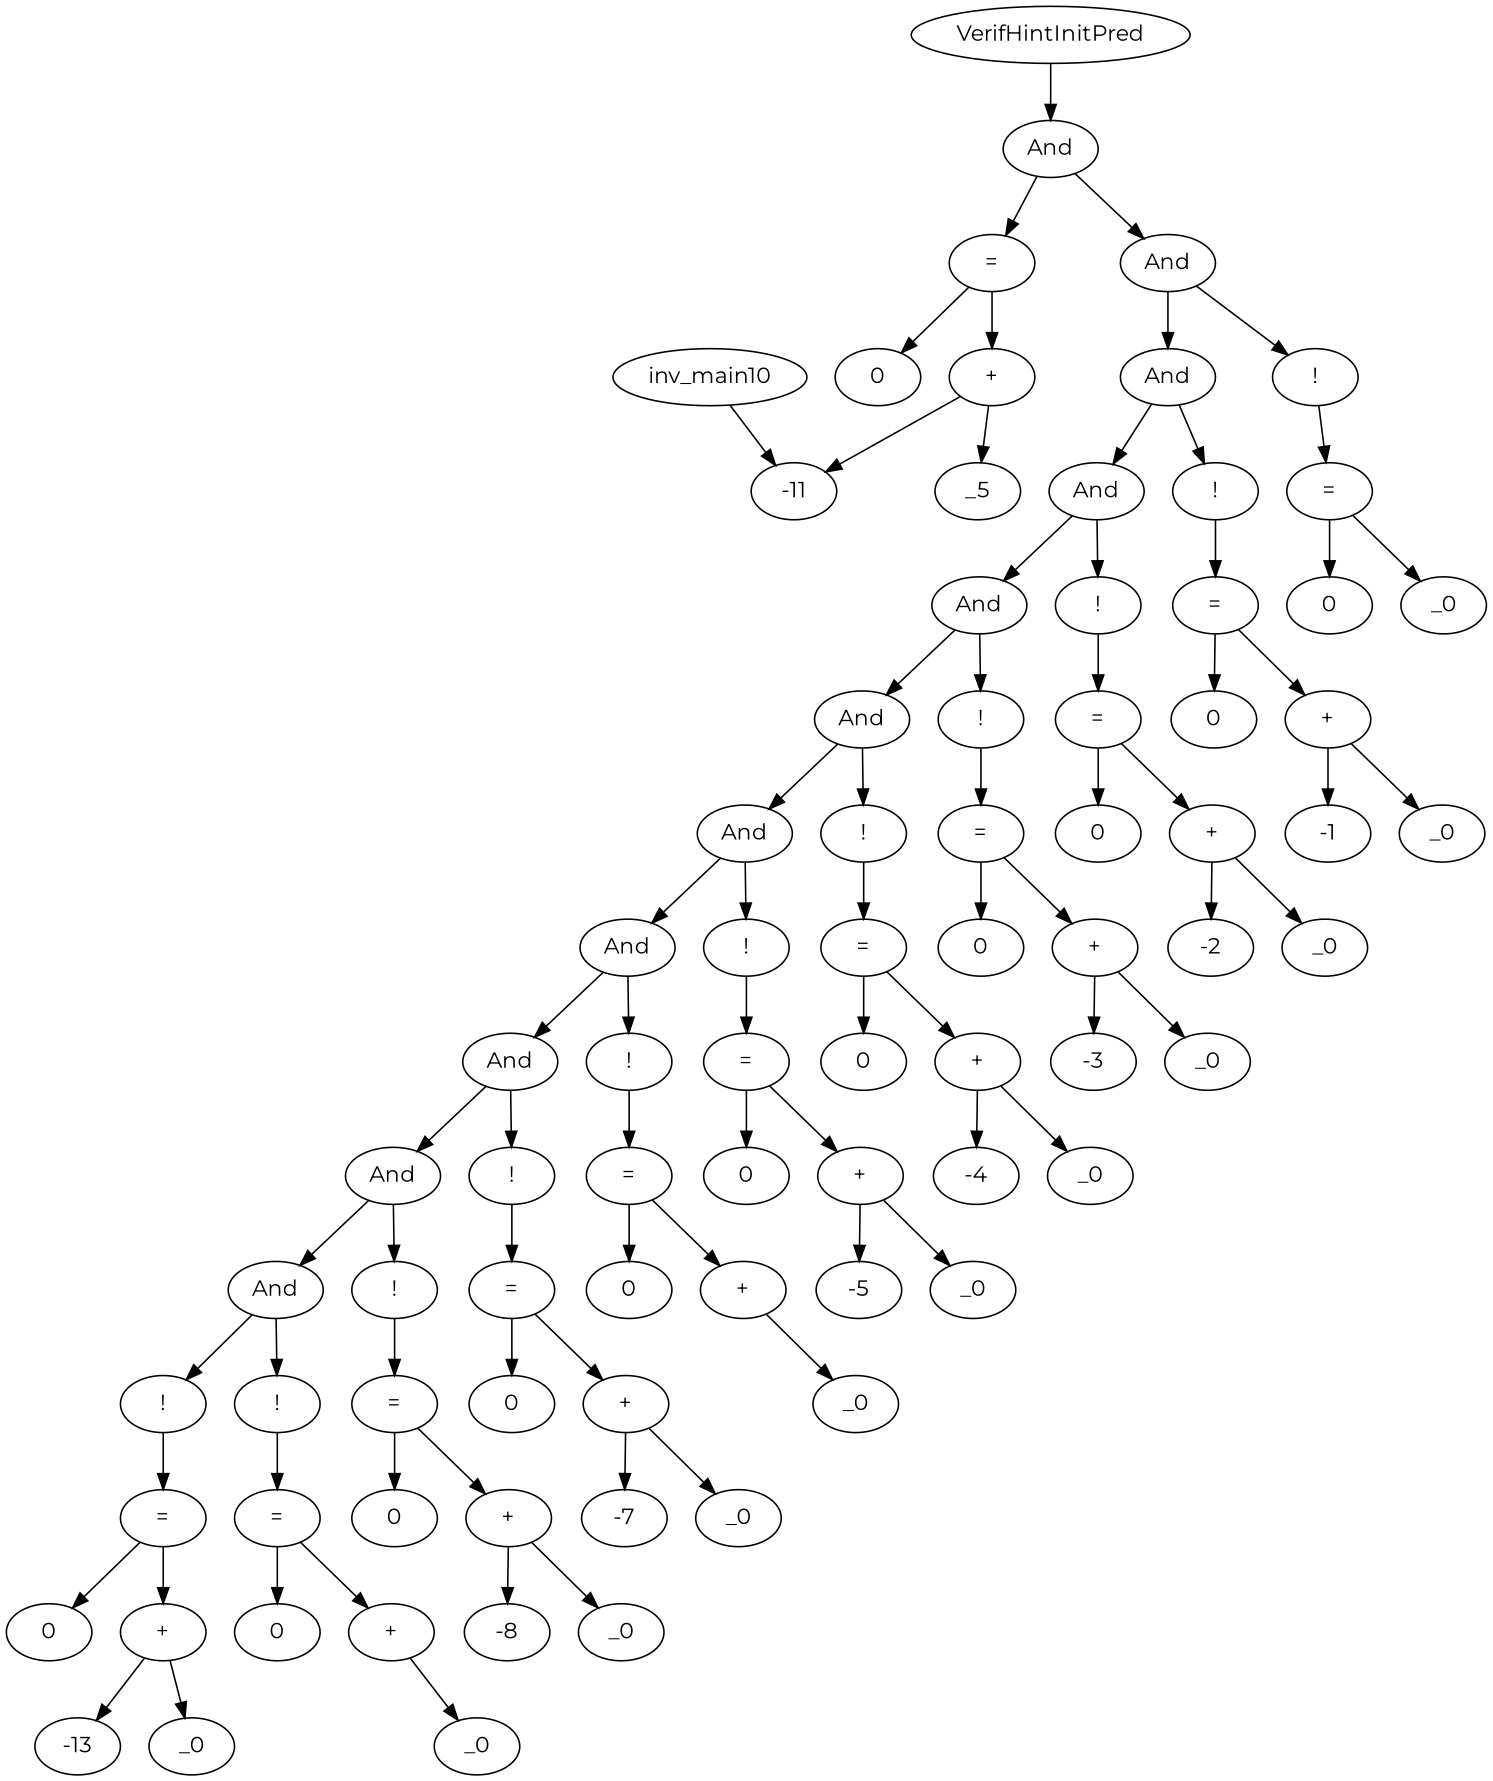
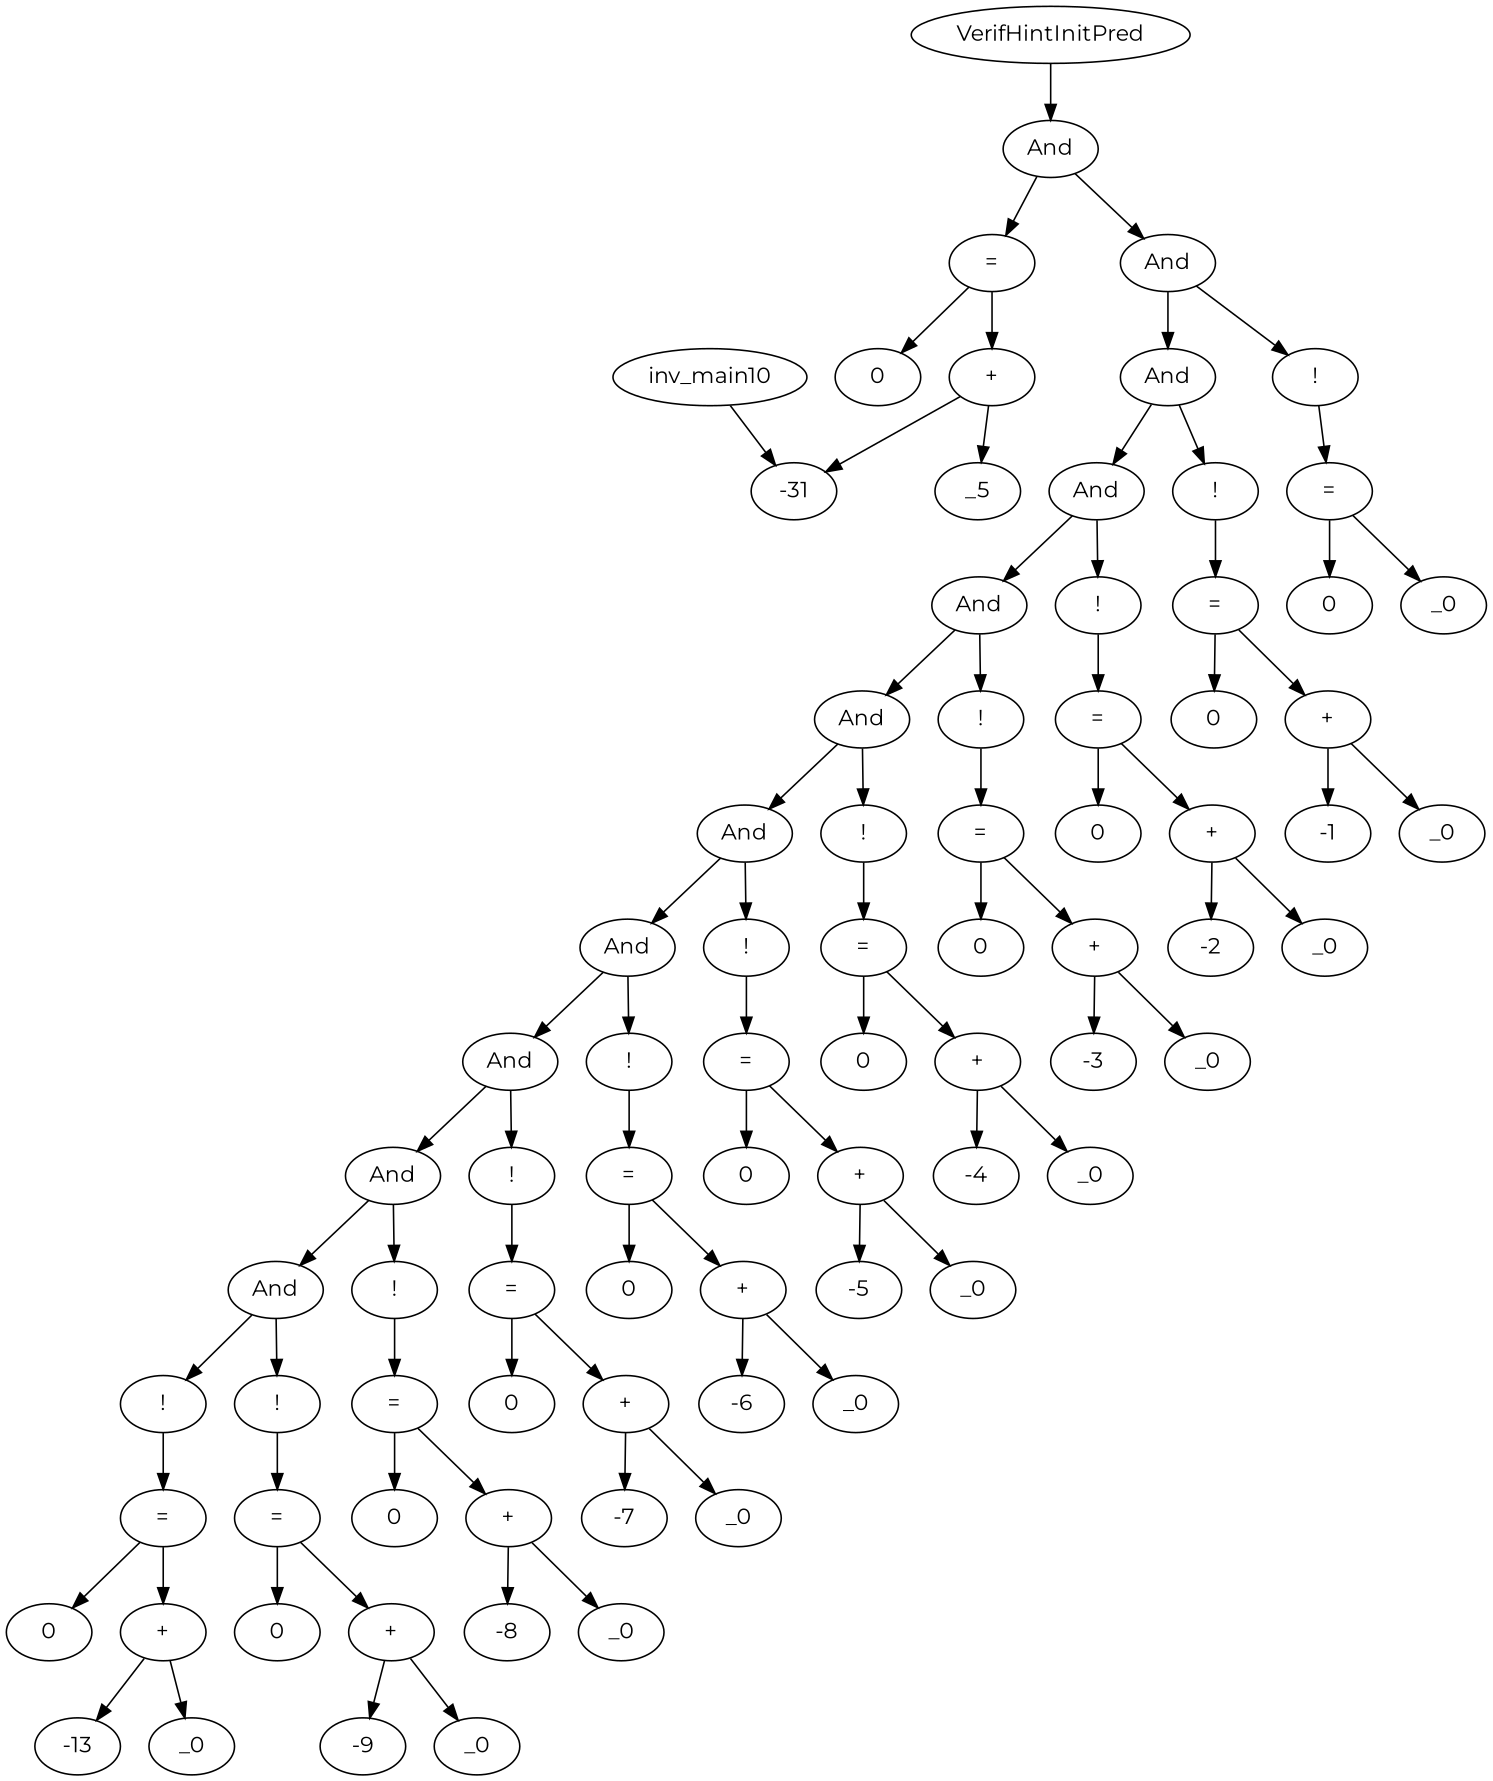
(794, 491) -> (794, 491)
none -> (742, 1404)
none -> (363, 1746)
